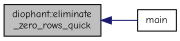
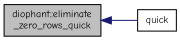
(157, 20) -> (157, 20)
